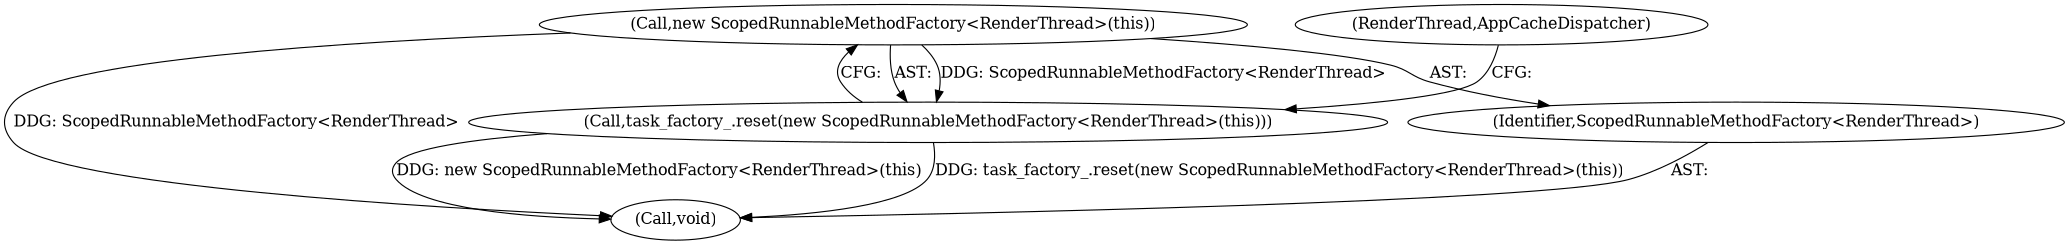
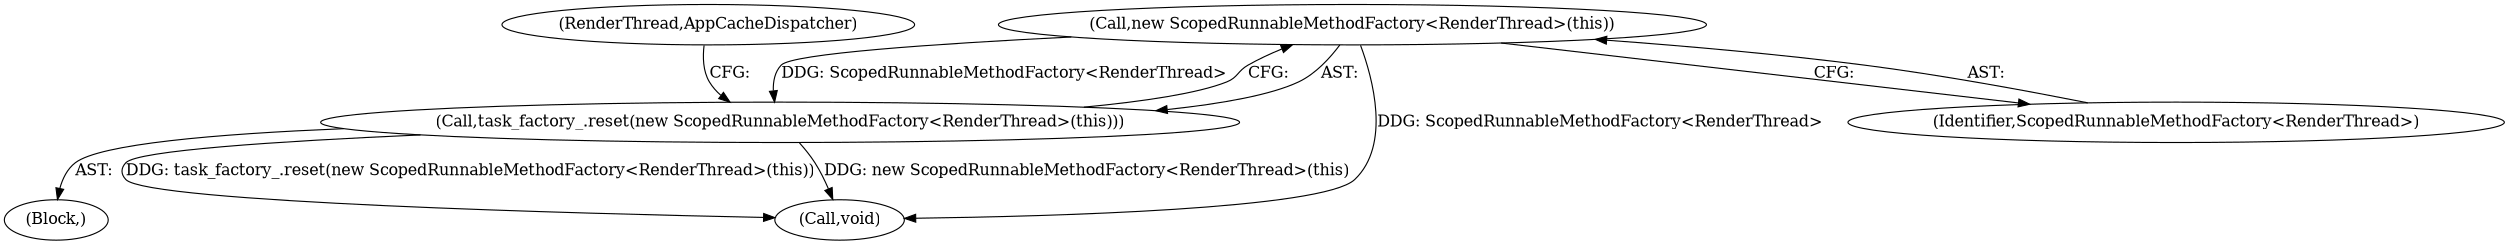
(1451, 74) -> (1837, 74)
(1234, 206) -> (1848, 63)
none -> (56, 220)
